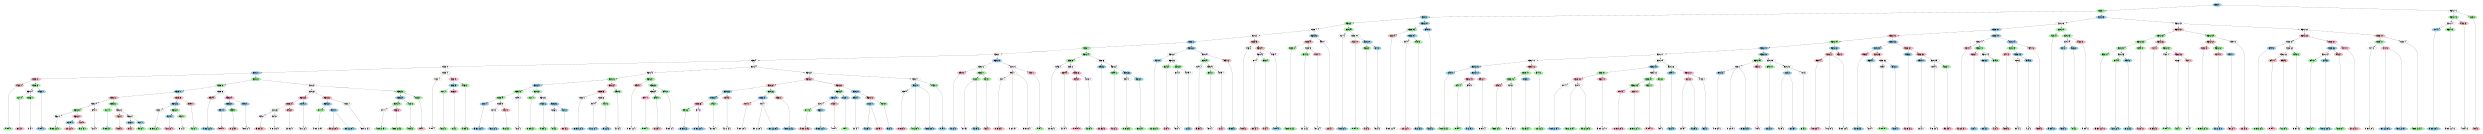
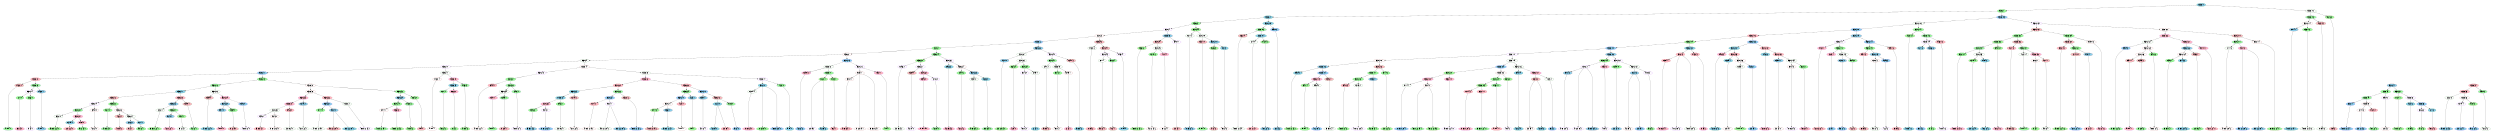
(612, 79) -> none
none -> (1703, 129)
